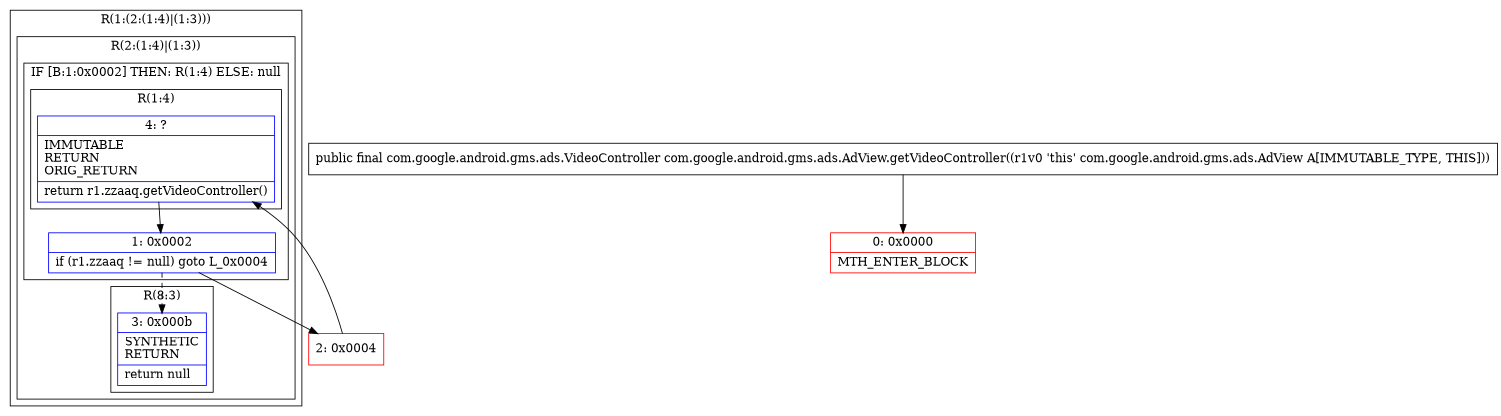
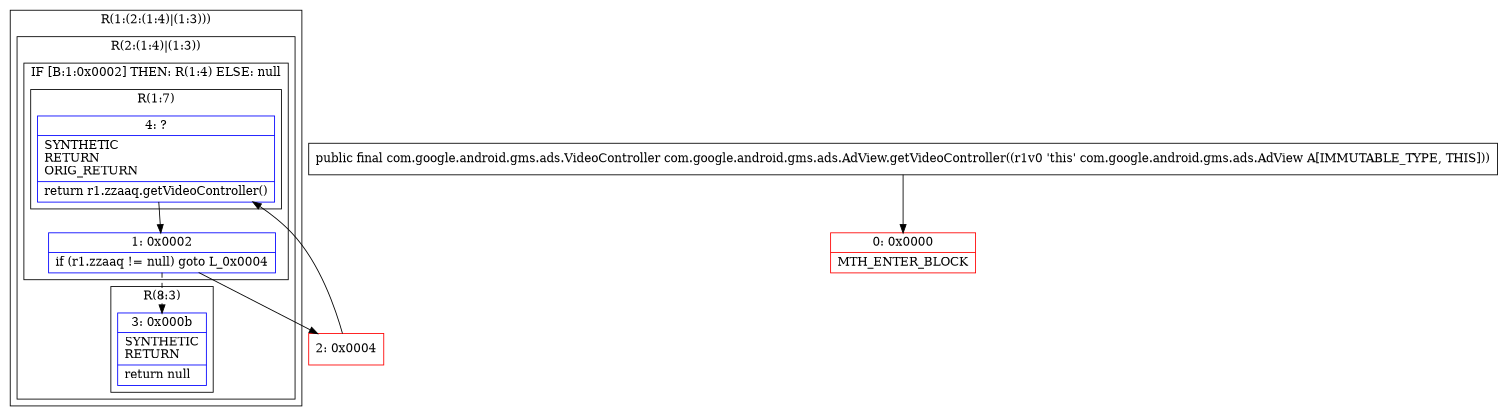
(156, 99) -> (156, 99)
(84, 145) -> (82, 145)
